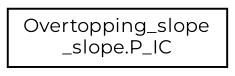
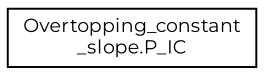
(117, 38) -> (132, 38)
